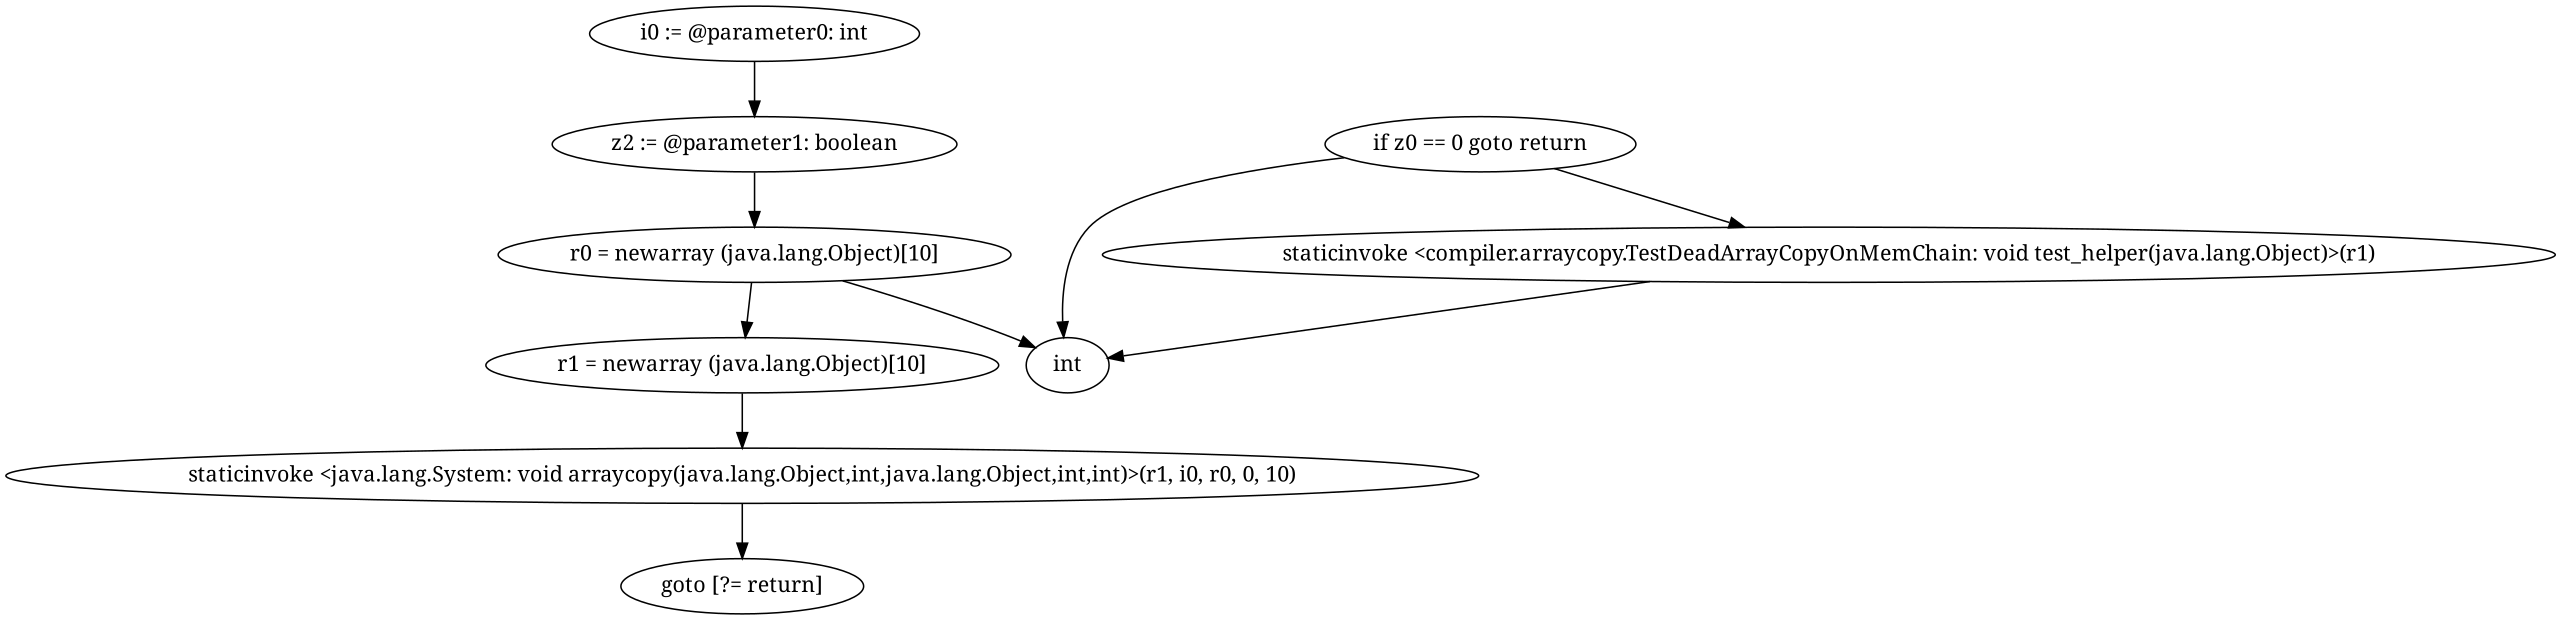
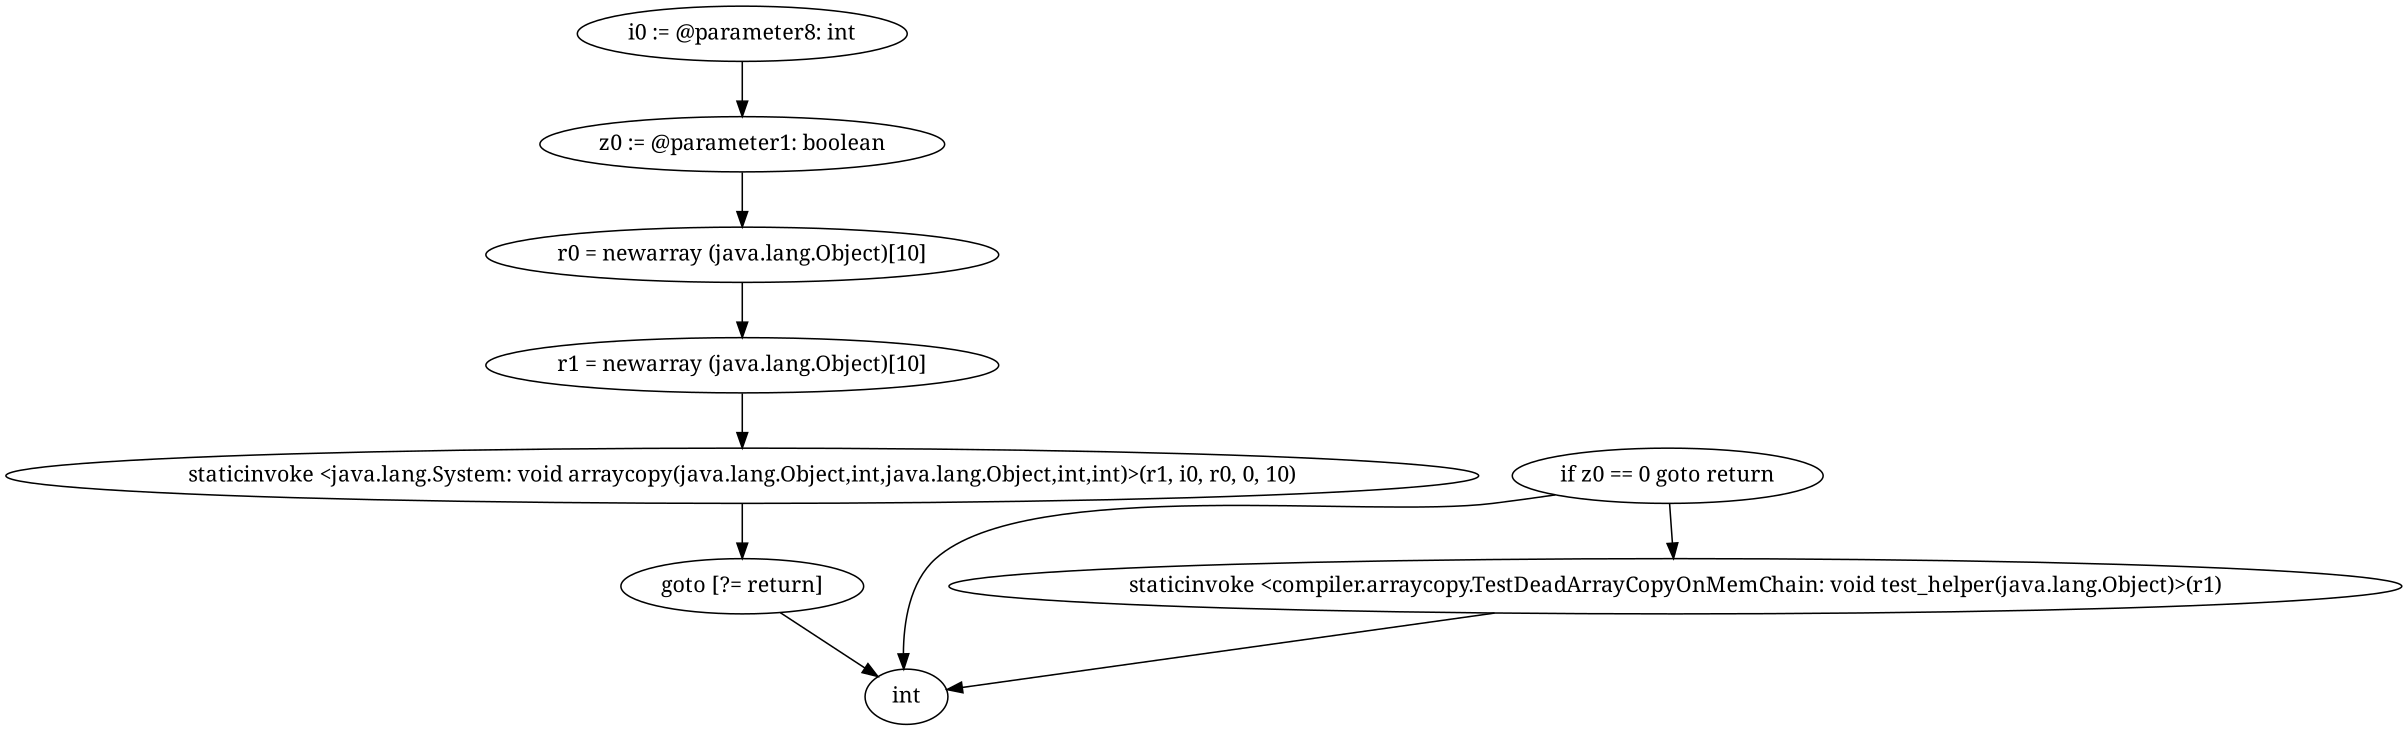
(755, 34) -> (742, 34)
(755, 144) -> (742, 144)
(933, 309) -> (823, 640)
